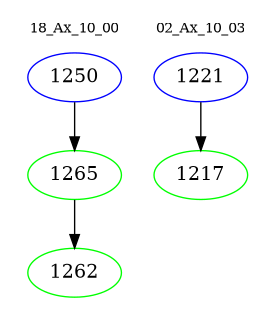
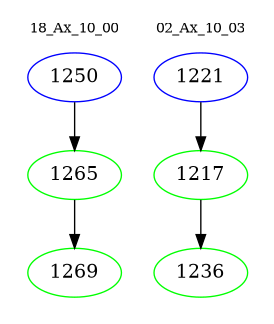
(75, 273) -> (75, 273)
none -> (201, 273)
